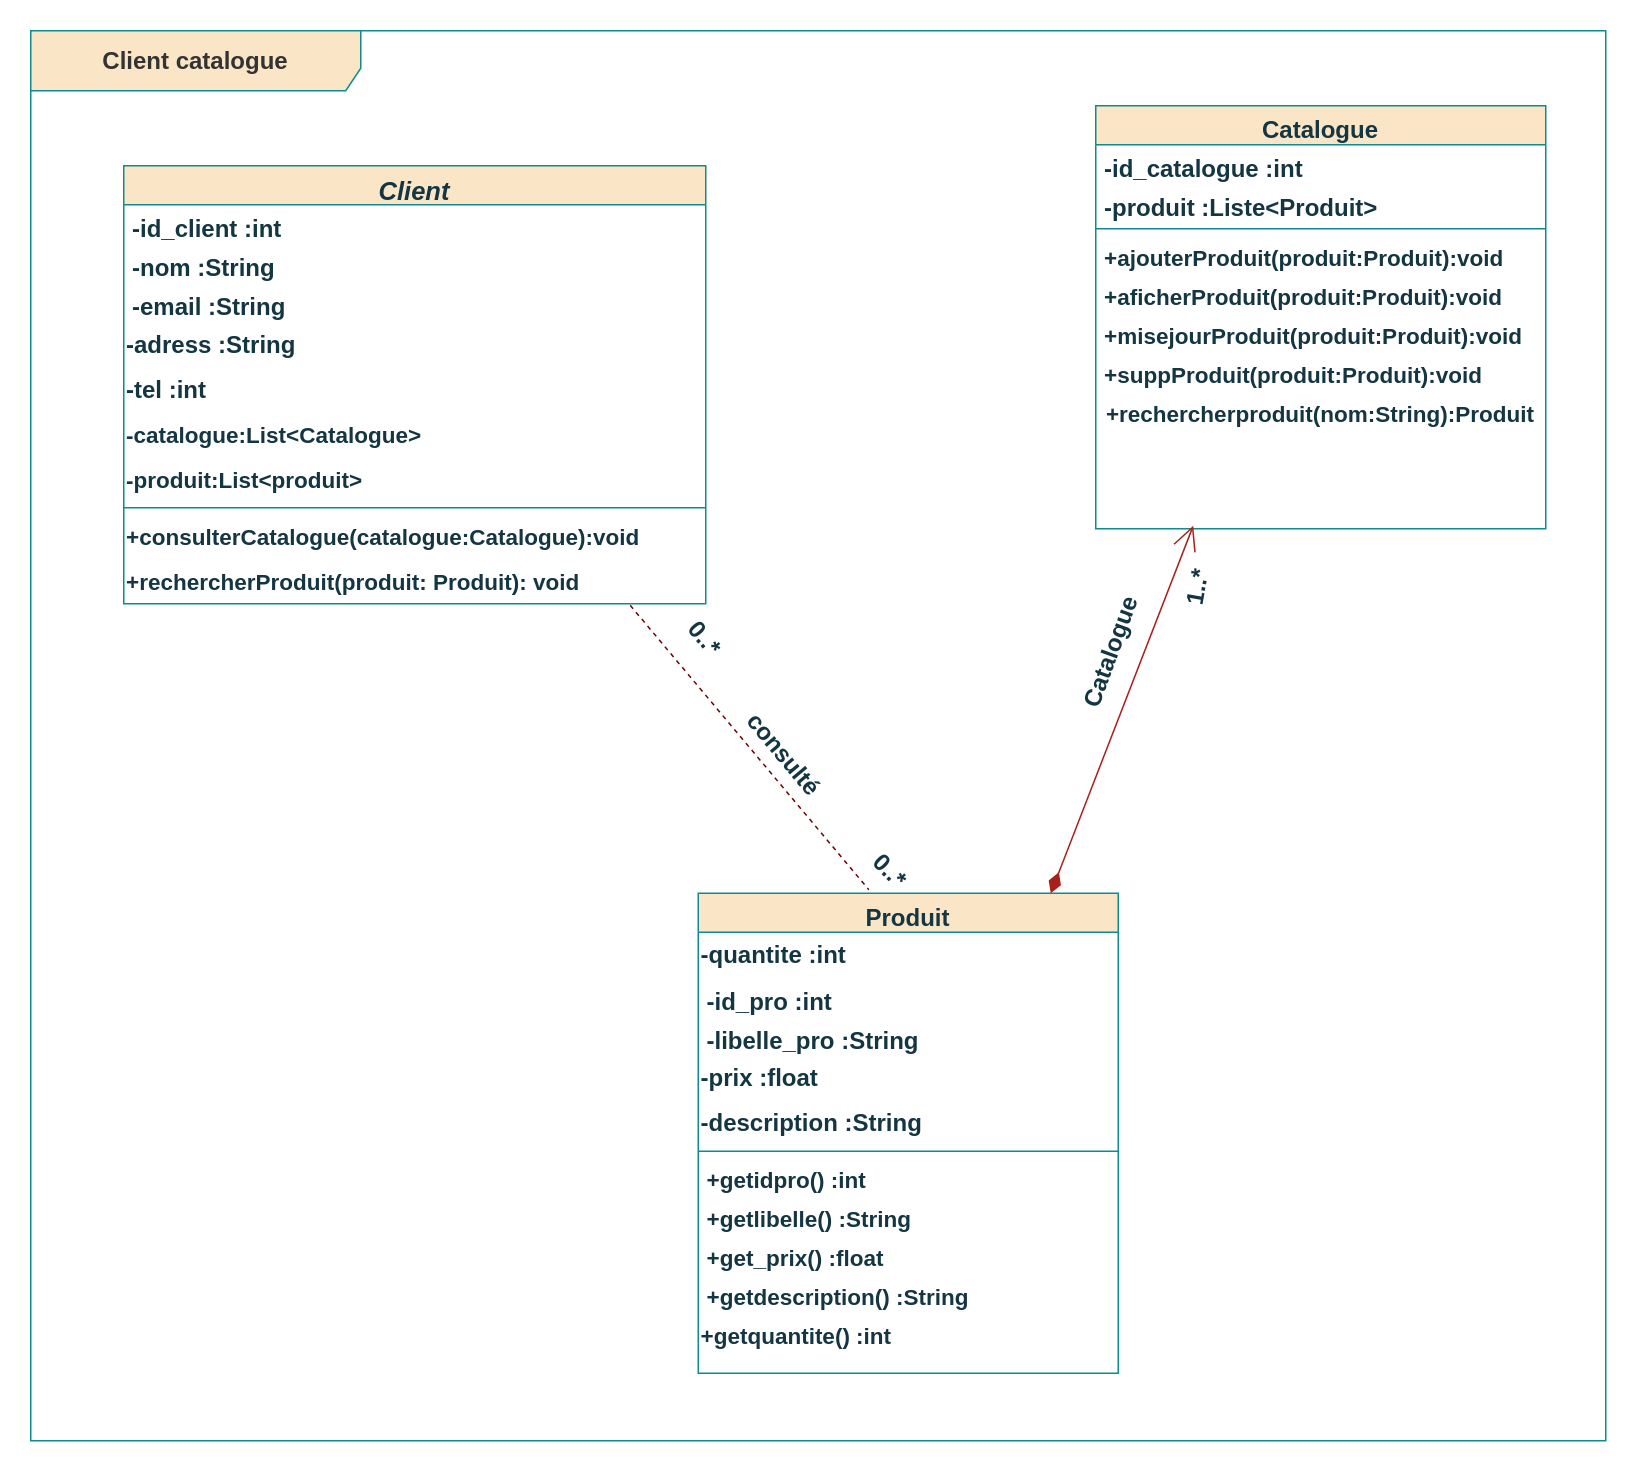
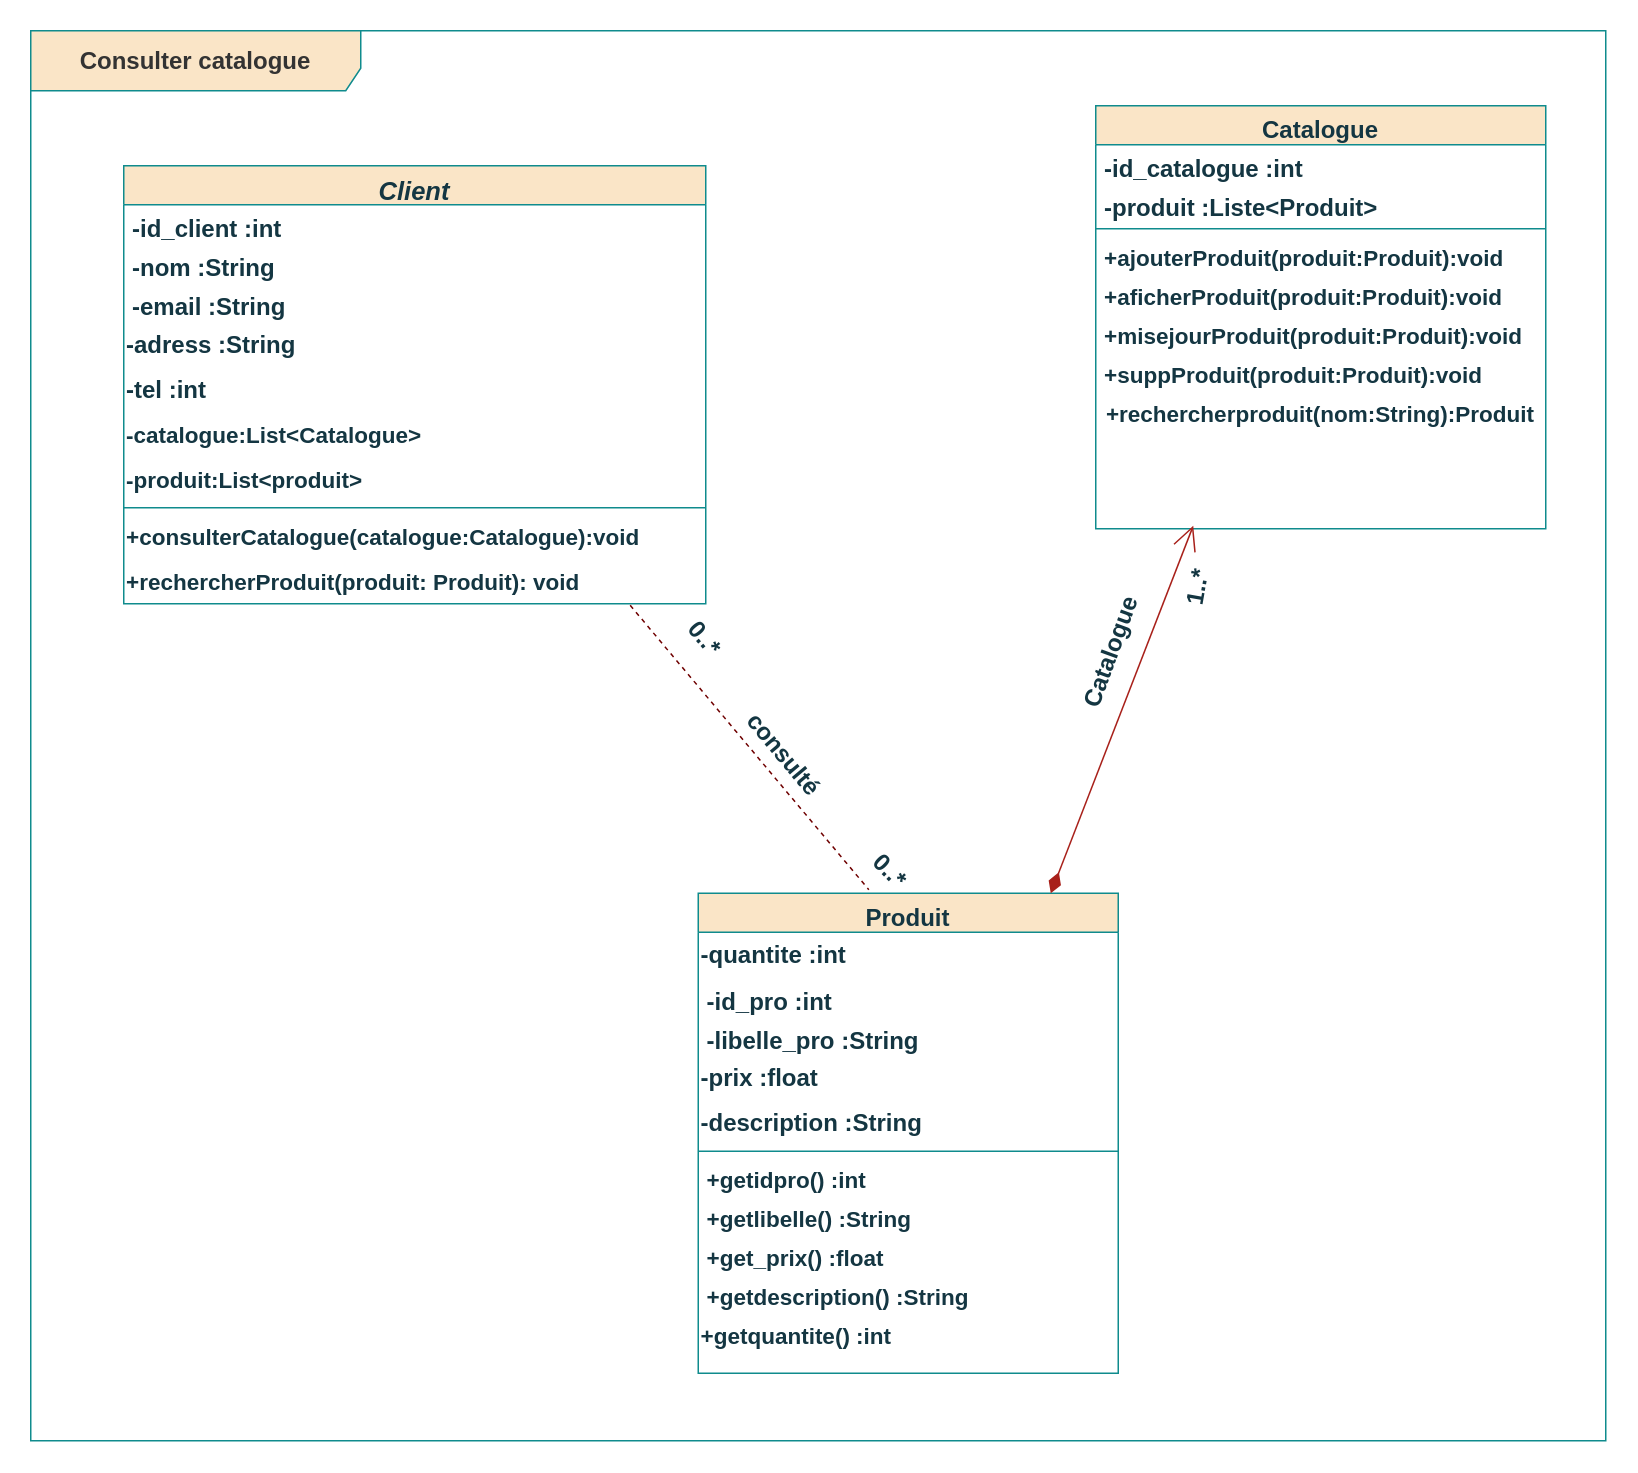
(196, 61) -> (196, 61)
